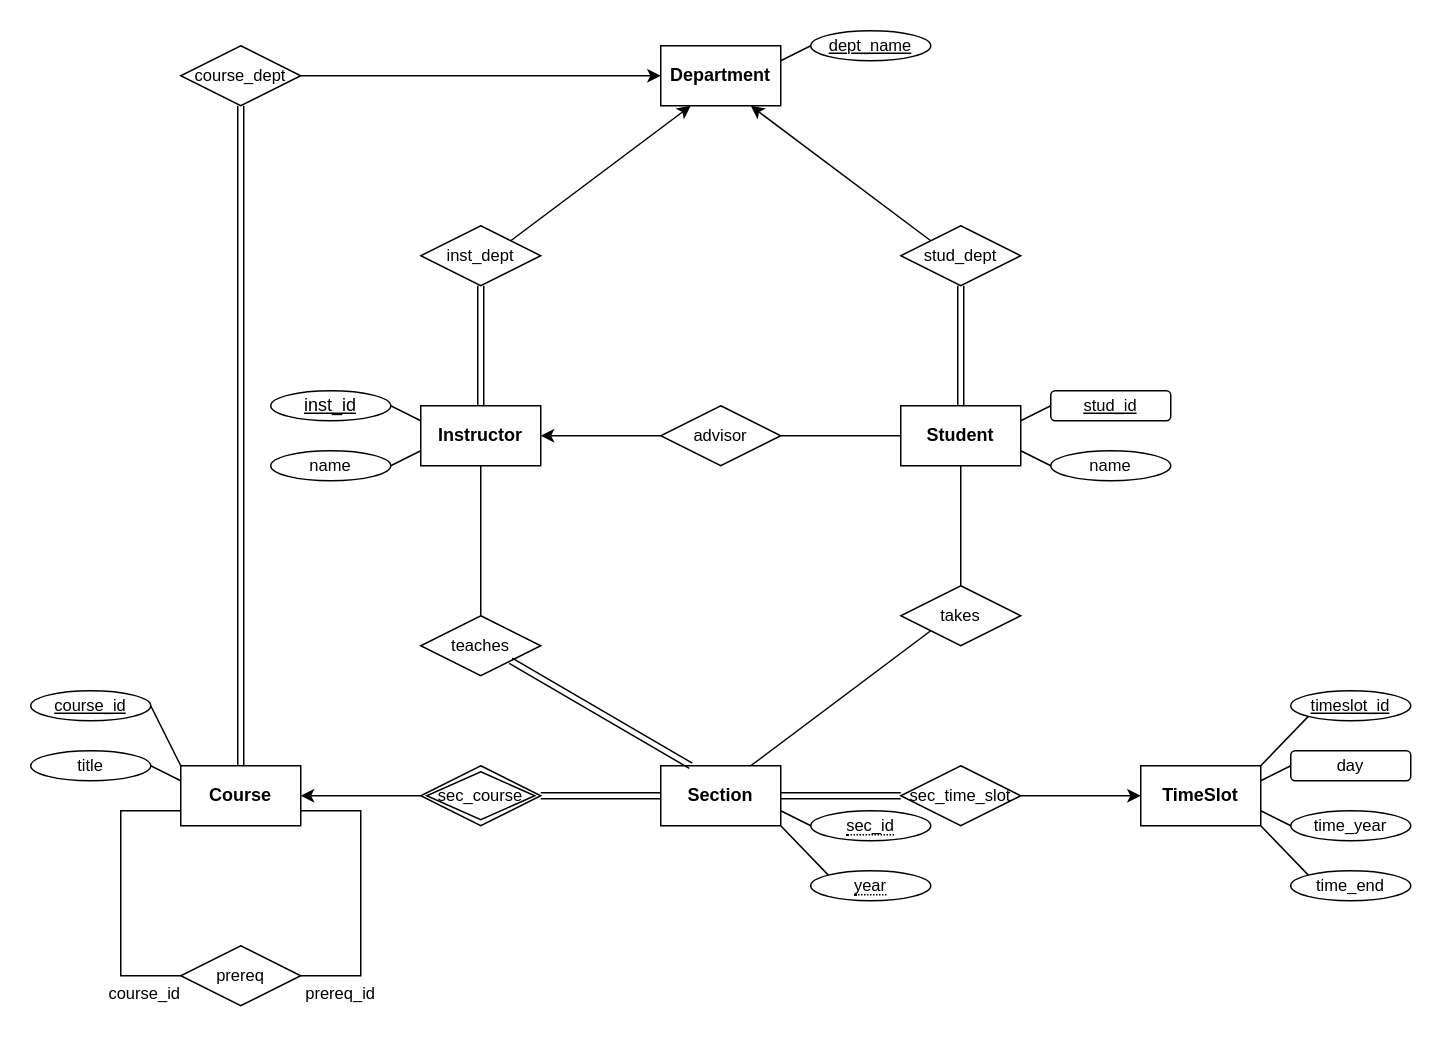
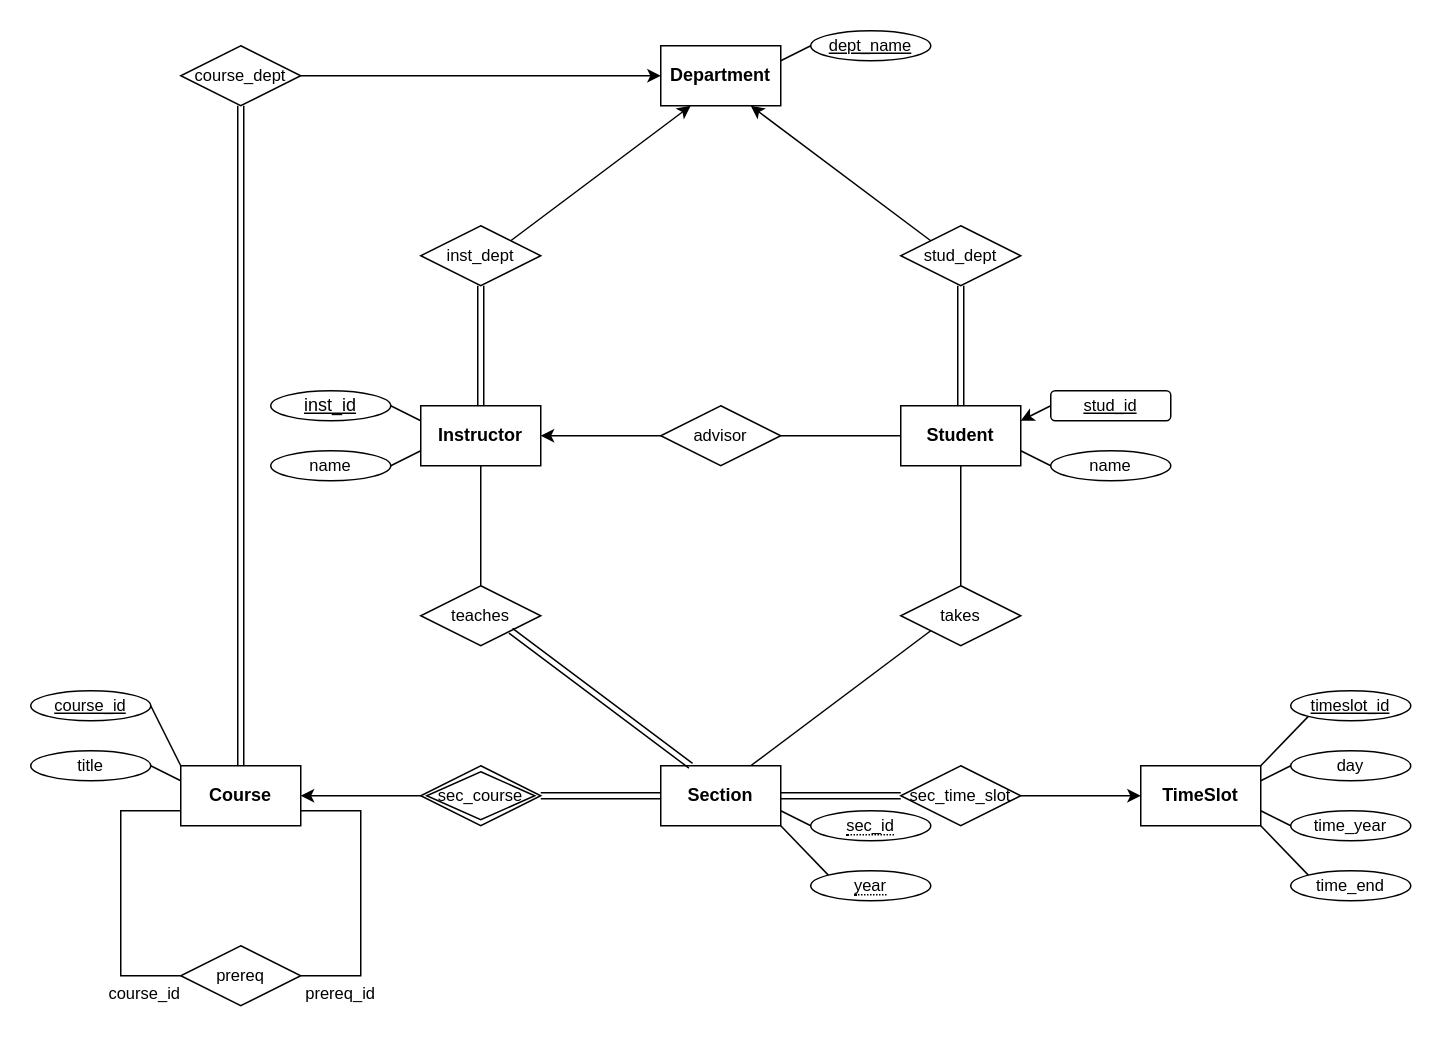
(1027, 418) -> (1031, 416)
(481, 646) -> (481, 616)
(1351, 766) -> (1351, 766)
